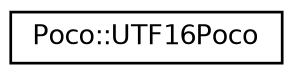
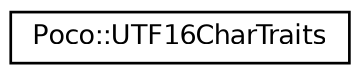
(146, 38) -> (180, 38)
